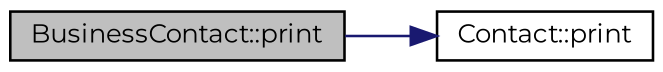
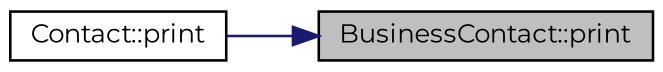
(378, 36) -> (260, 36)
